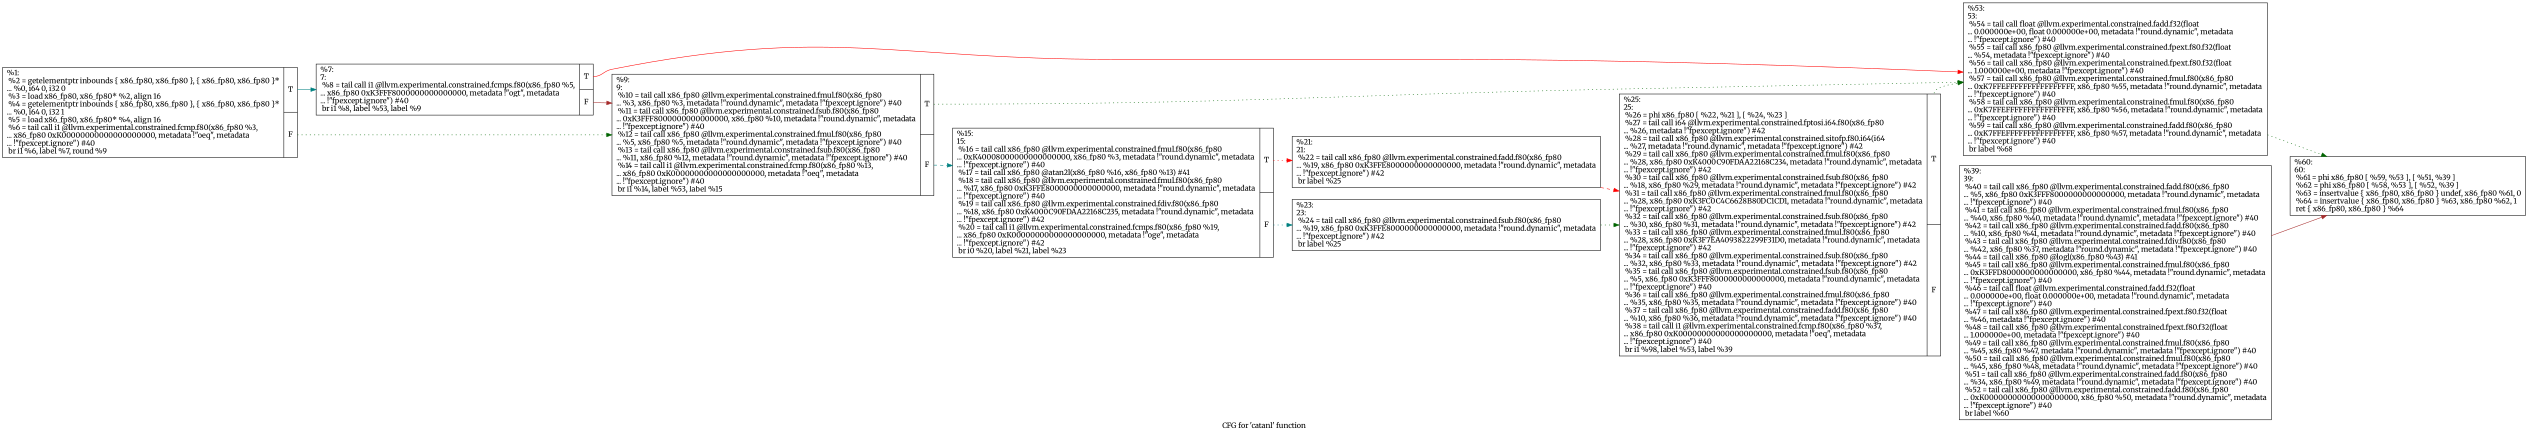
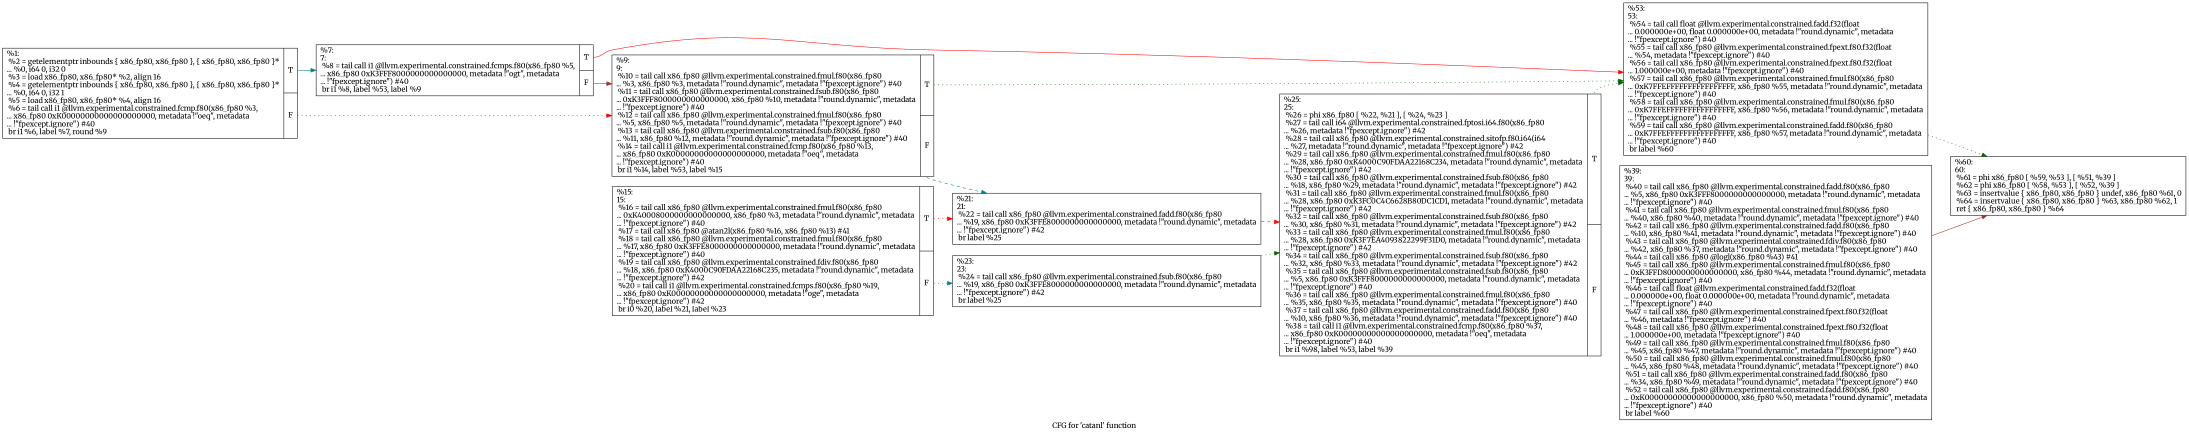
(452, 135) -> (452, 116)
(1990, 149) -> (1651, 149)
(941, 165) -> (954, 185)
